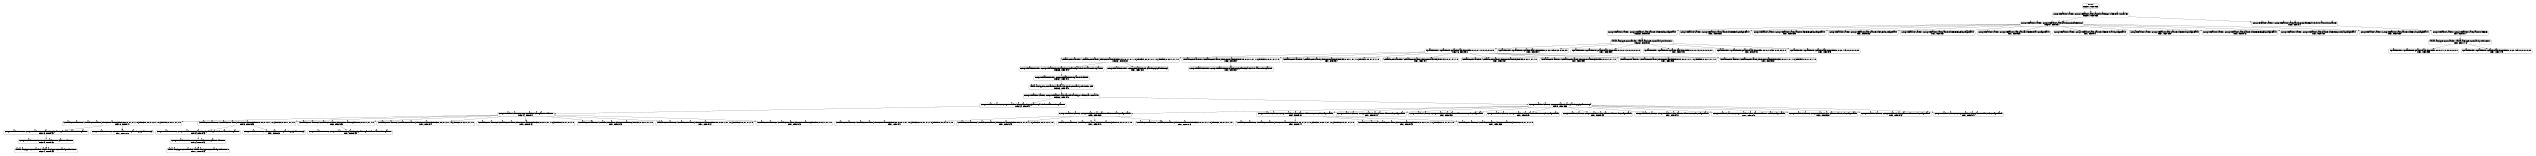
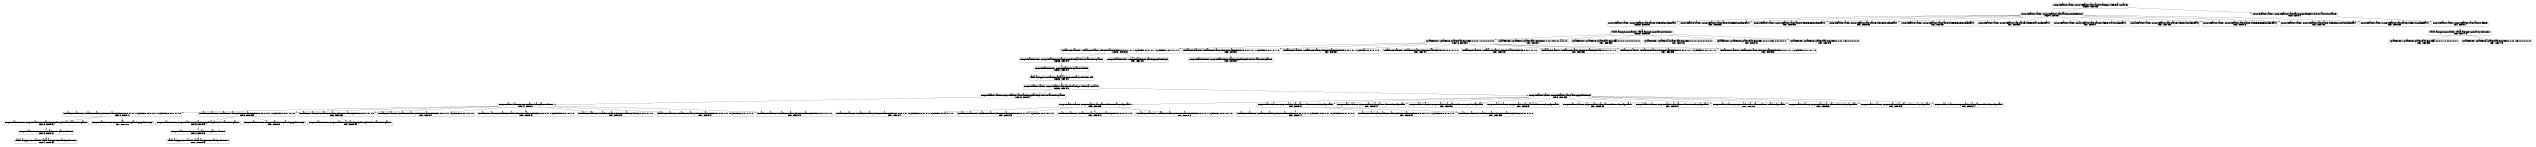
(2091, 6) -> none
